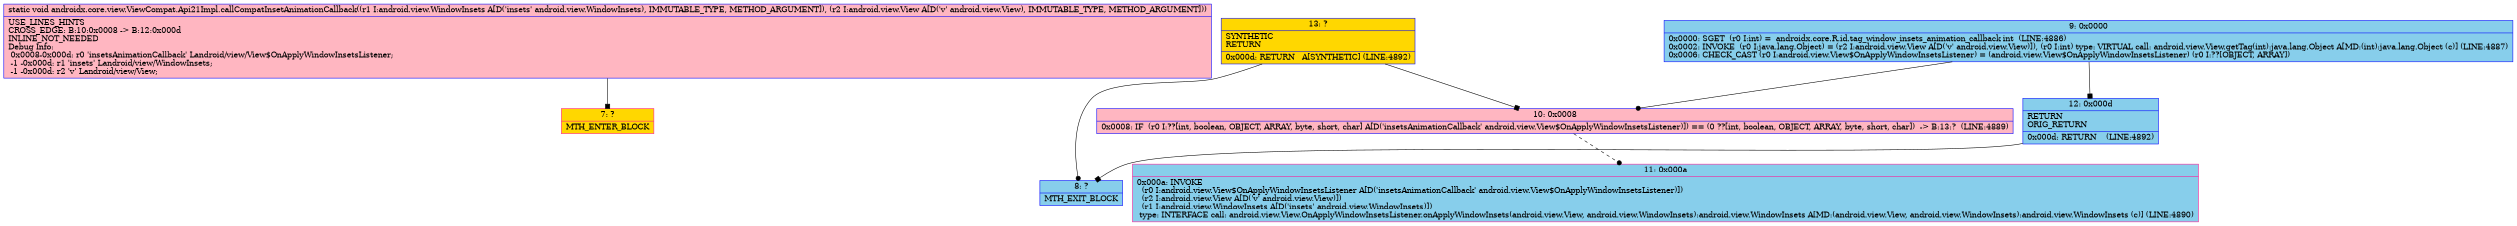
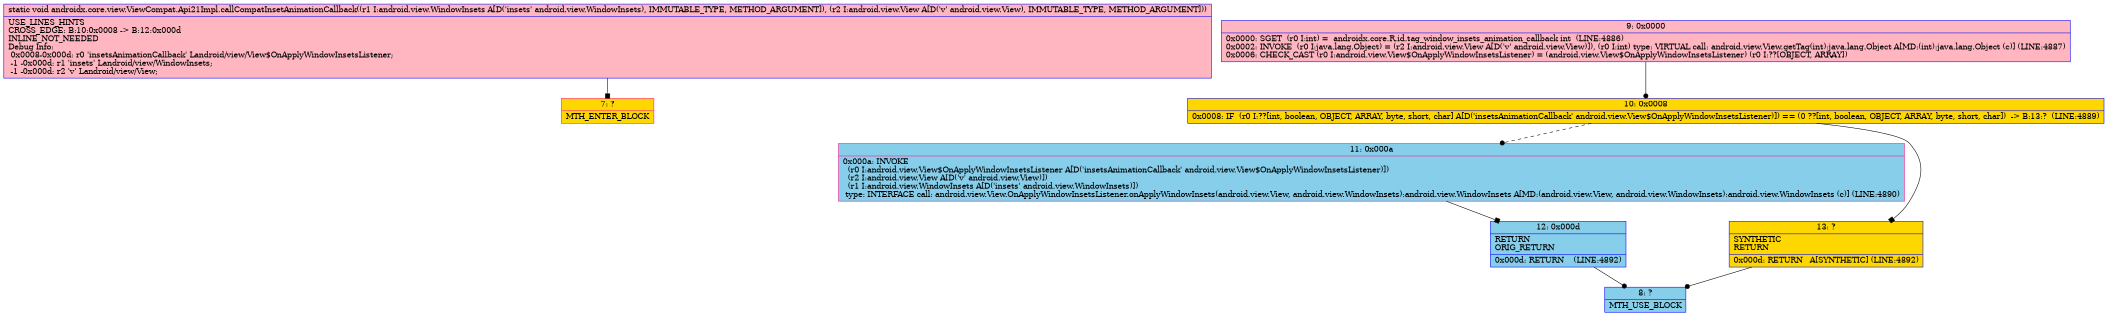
(2088, 41) -> (1646, 41)
(2089, 77) -> (1470, 210)
(1449, 85) -> (1906, 140)
(1555, 121) -> (1646, 111)
(1560, 150) -> (1608, 276)
(1081, 199) -> (1645, 306)
